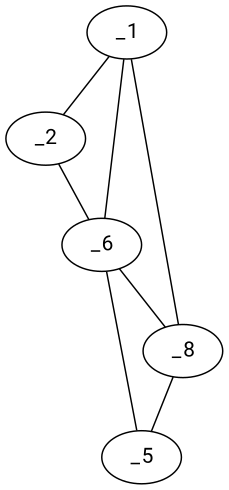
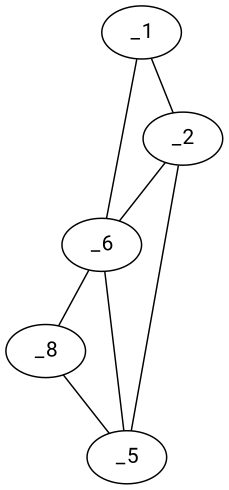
(155, 192) -> none
none -> (155, 298)
